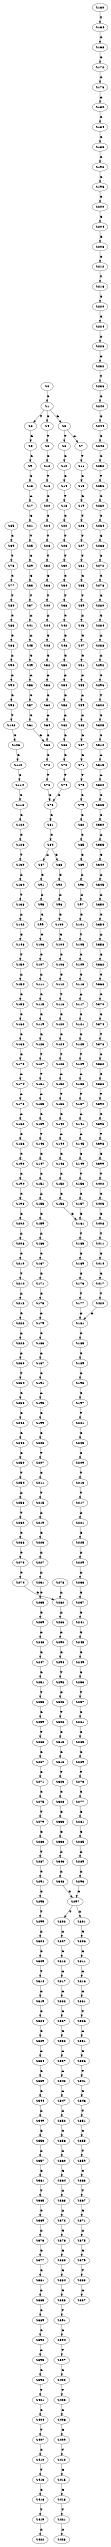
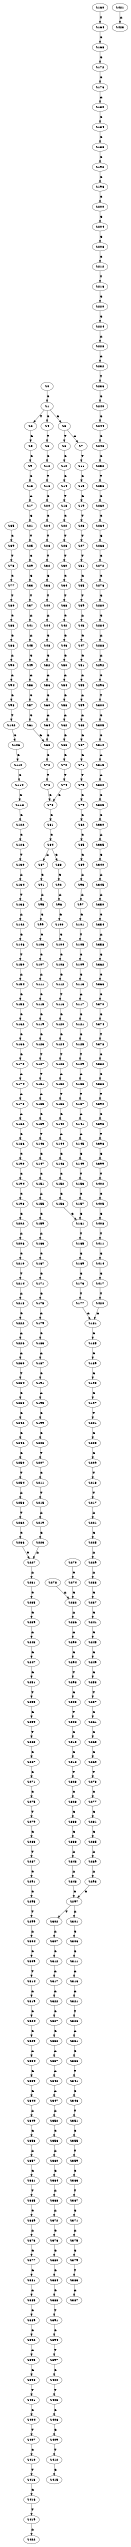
(20, 1552) -> (25, 1552)
(62, 2500) -> none
